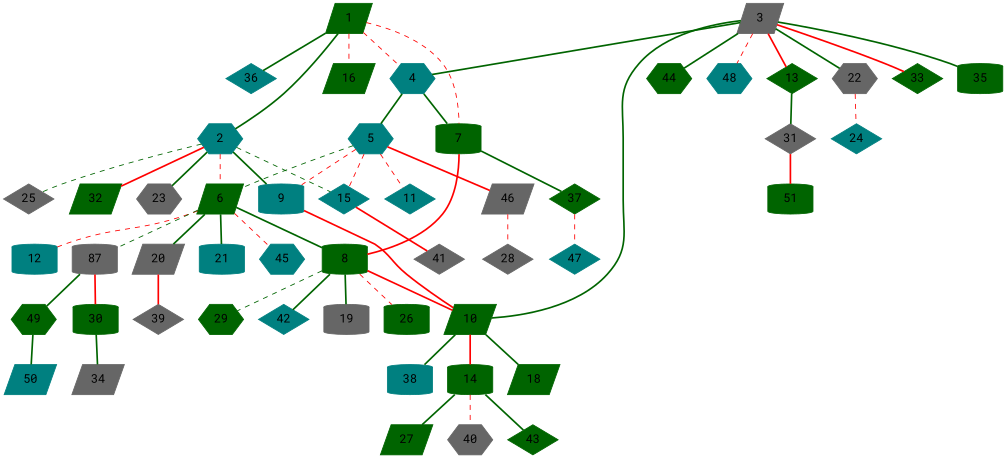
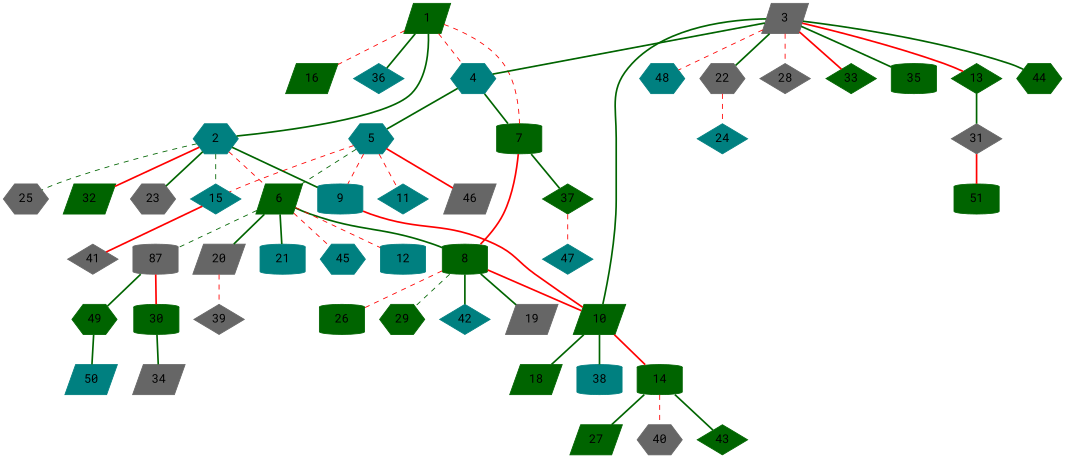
(29, 199) -> (26, 199)
(508, 229) -> (785, 49)
(158, 289) -> (219, 289)
(346, 319) -> (532, 319)
